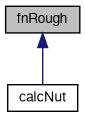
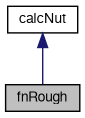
(43, 66) -> (43, 66)
